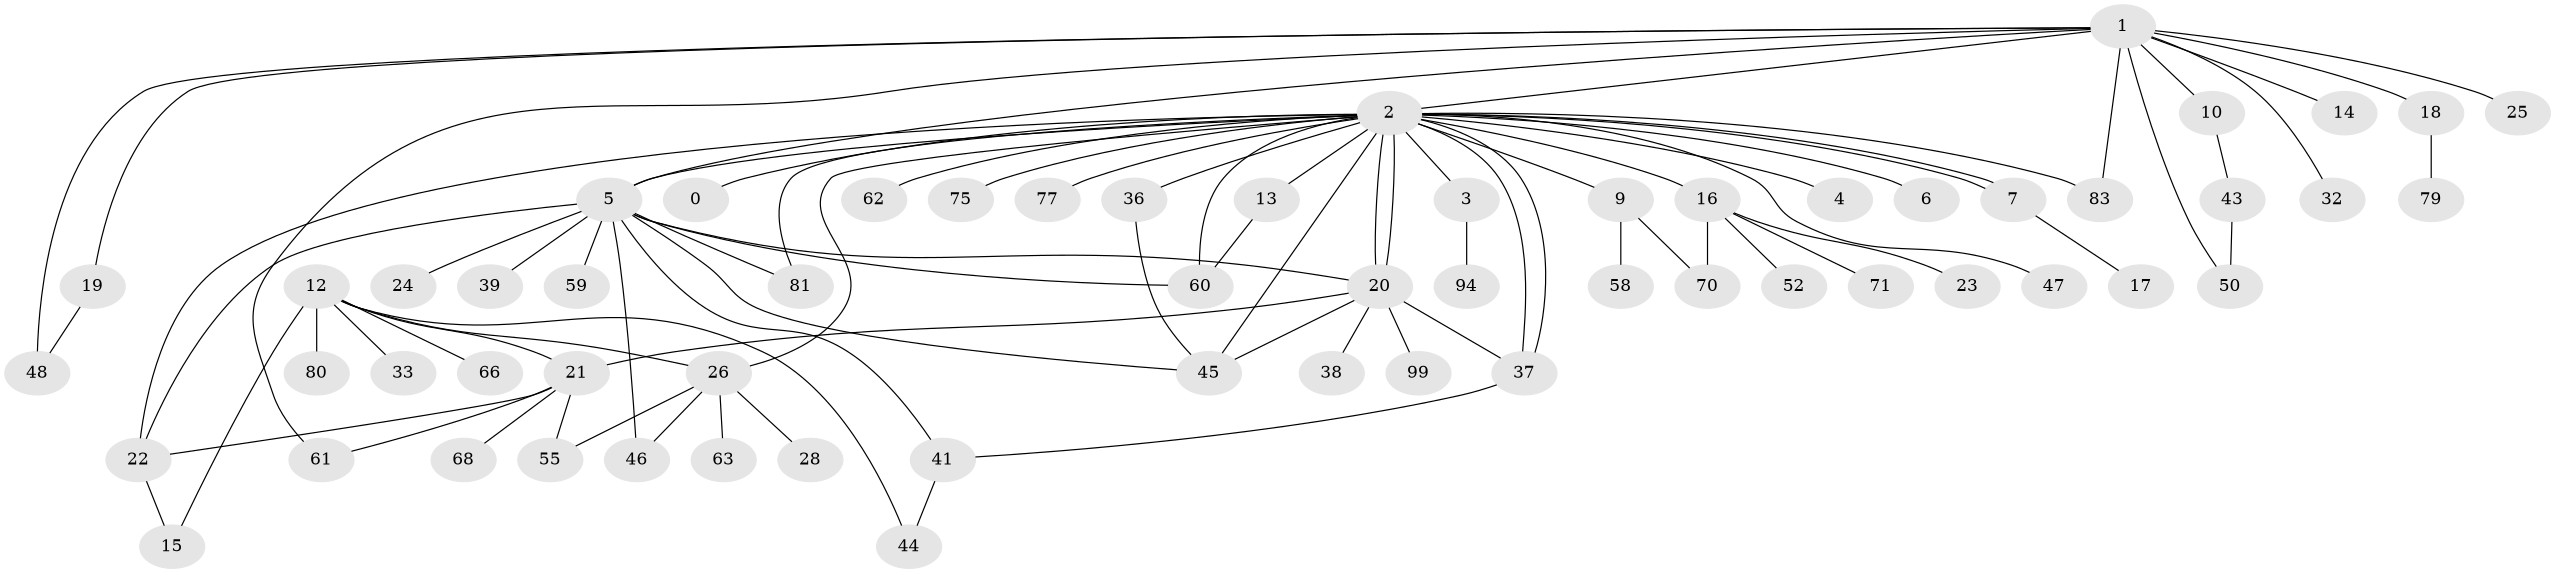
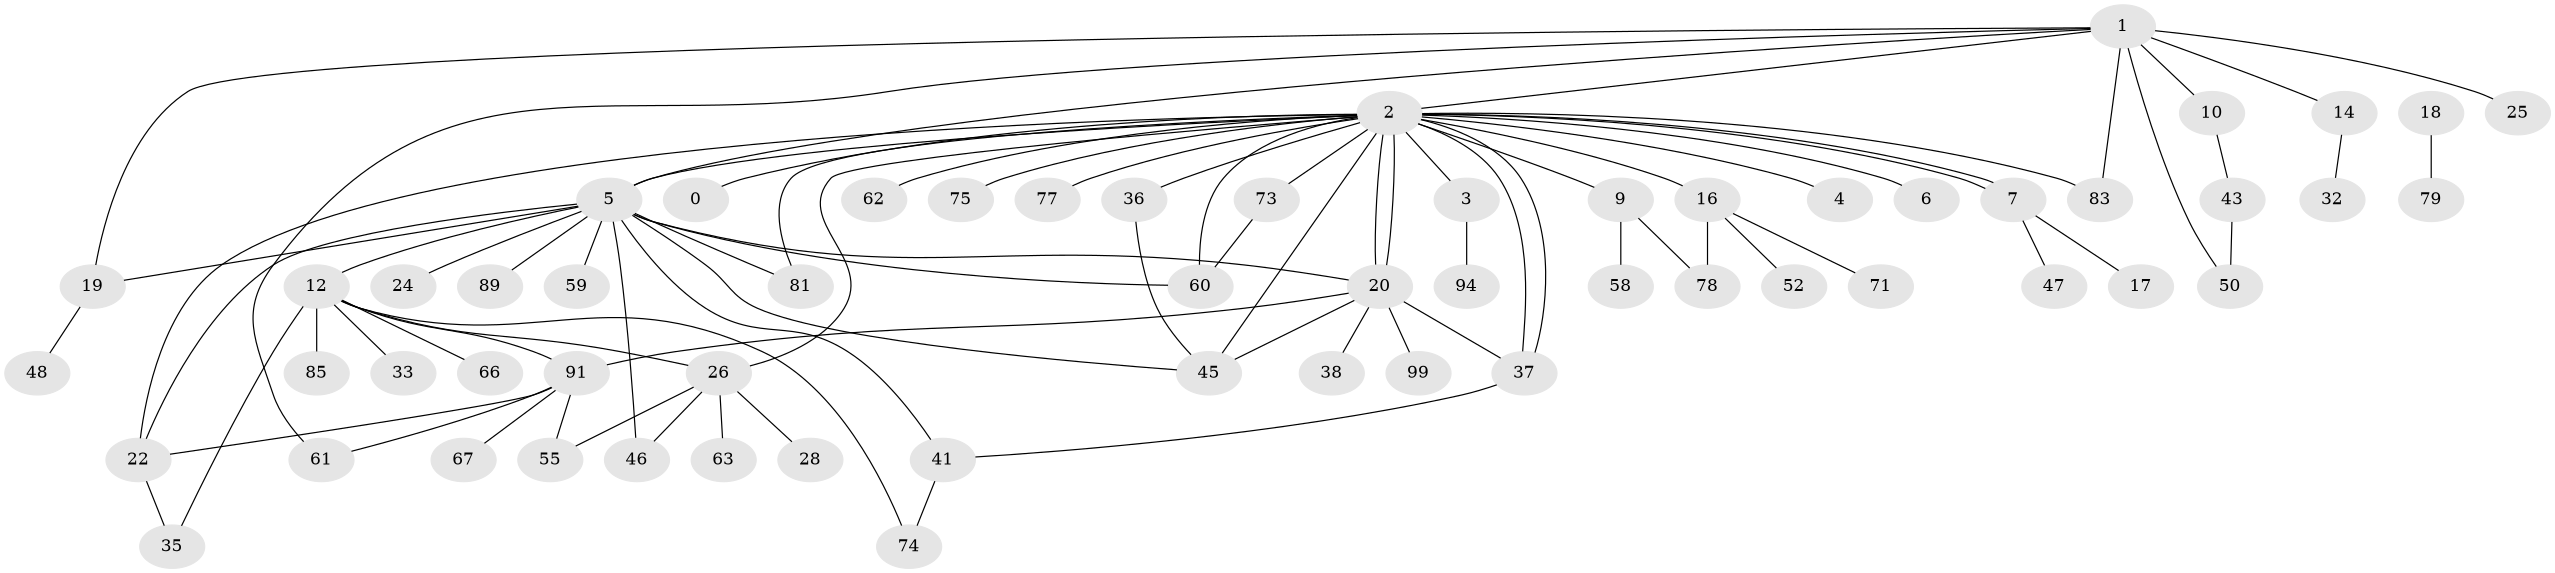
(970, 42) -> none
(2282, 60) -> none
(2253, 89) -> (2339, 156)
(1736, 172) -> (2034, 243)
(1267, 200) -> (1267, 200)
none -> (419, 232)
none -> (459, 235)
(490, 287) -> (490, 287)
(1708, 287) -> (1708, 287)
(1968, 287) -> none
(317, 373) -> (317, 373)
(577, 373) -> (577, 373)
(464, 460) -> (464, 460)
(172, 547) -> (172, 547)
(909, 547) -> (909, 547)
